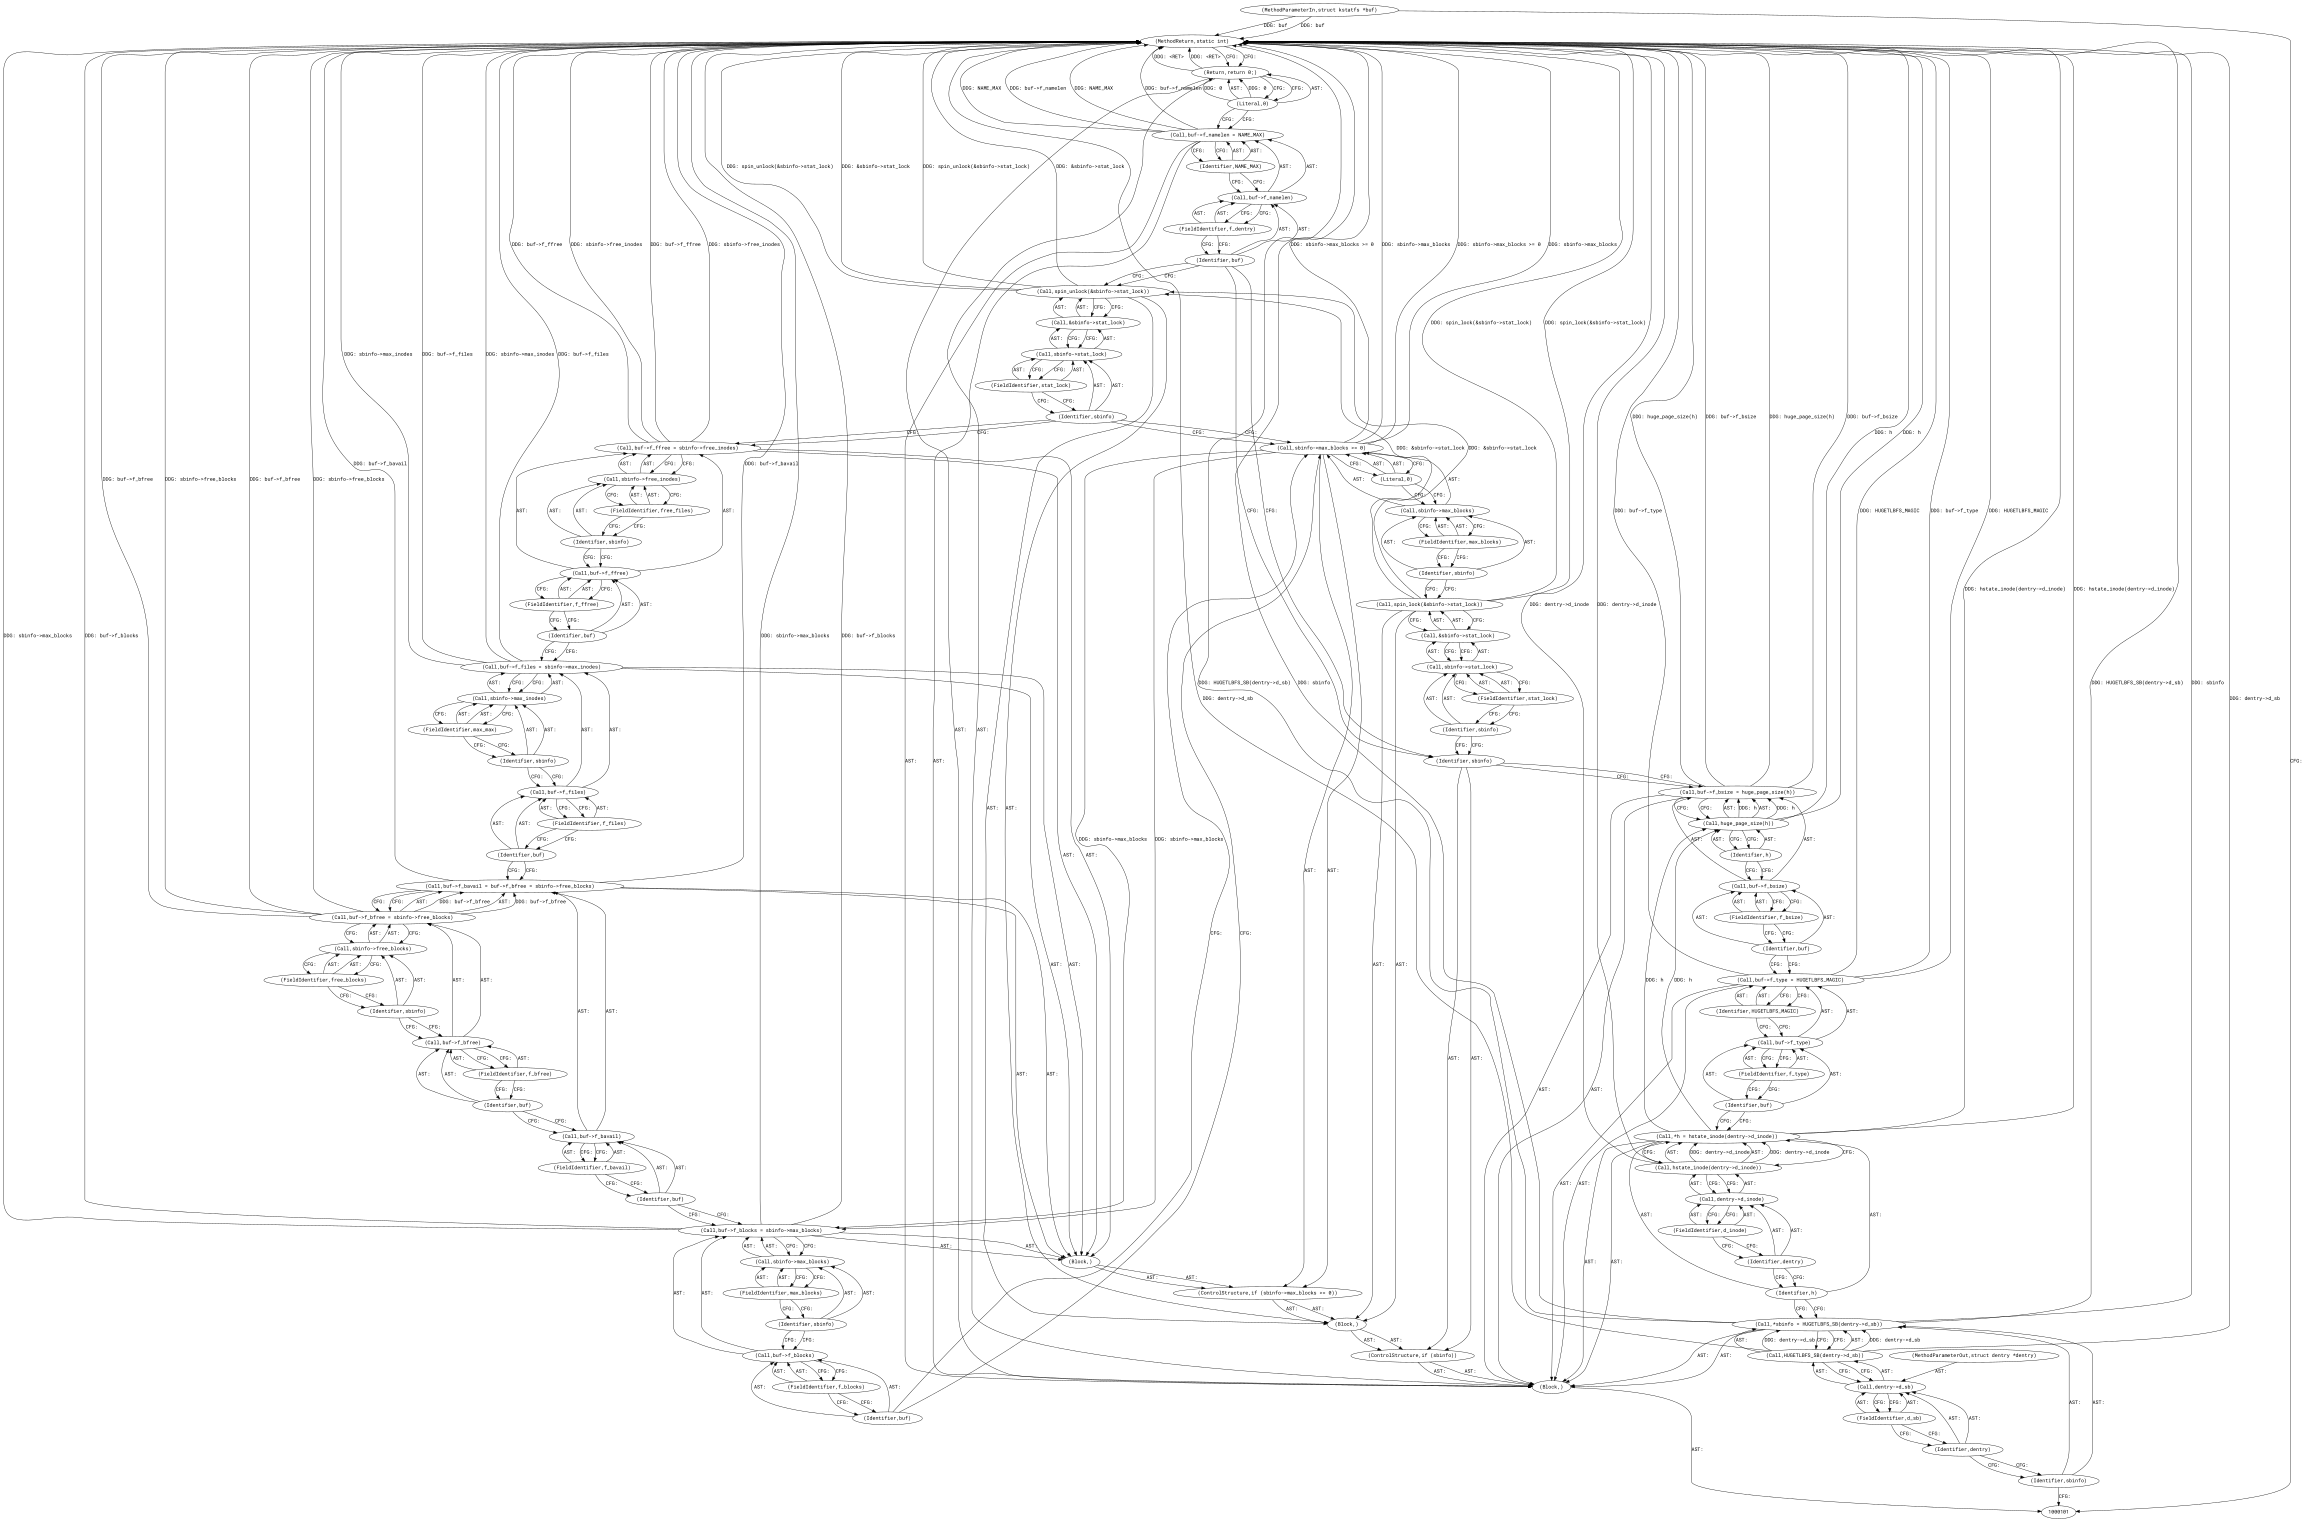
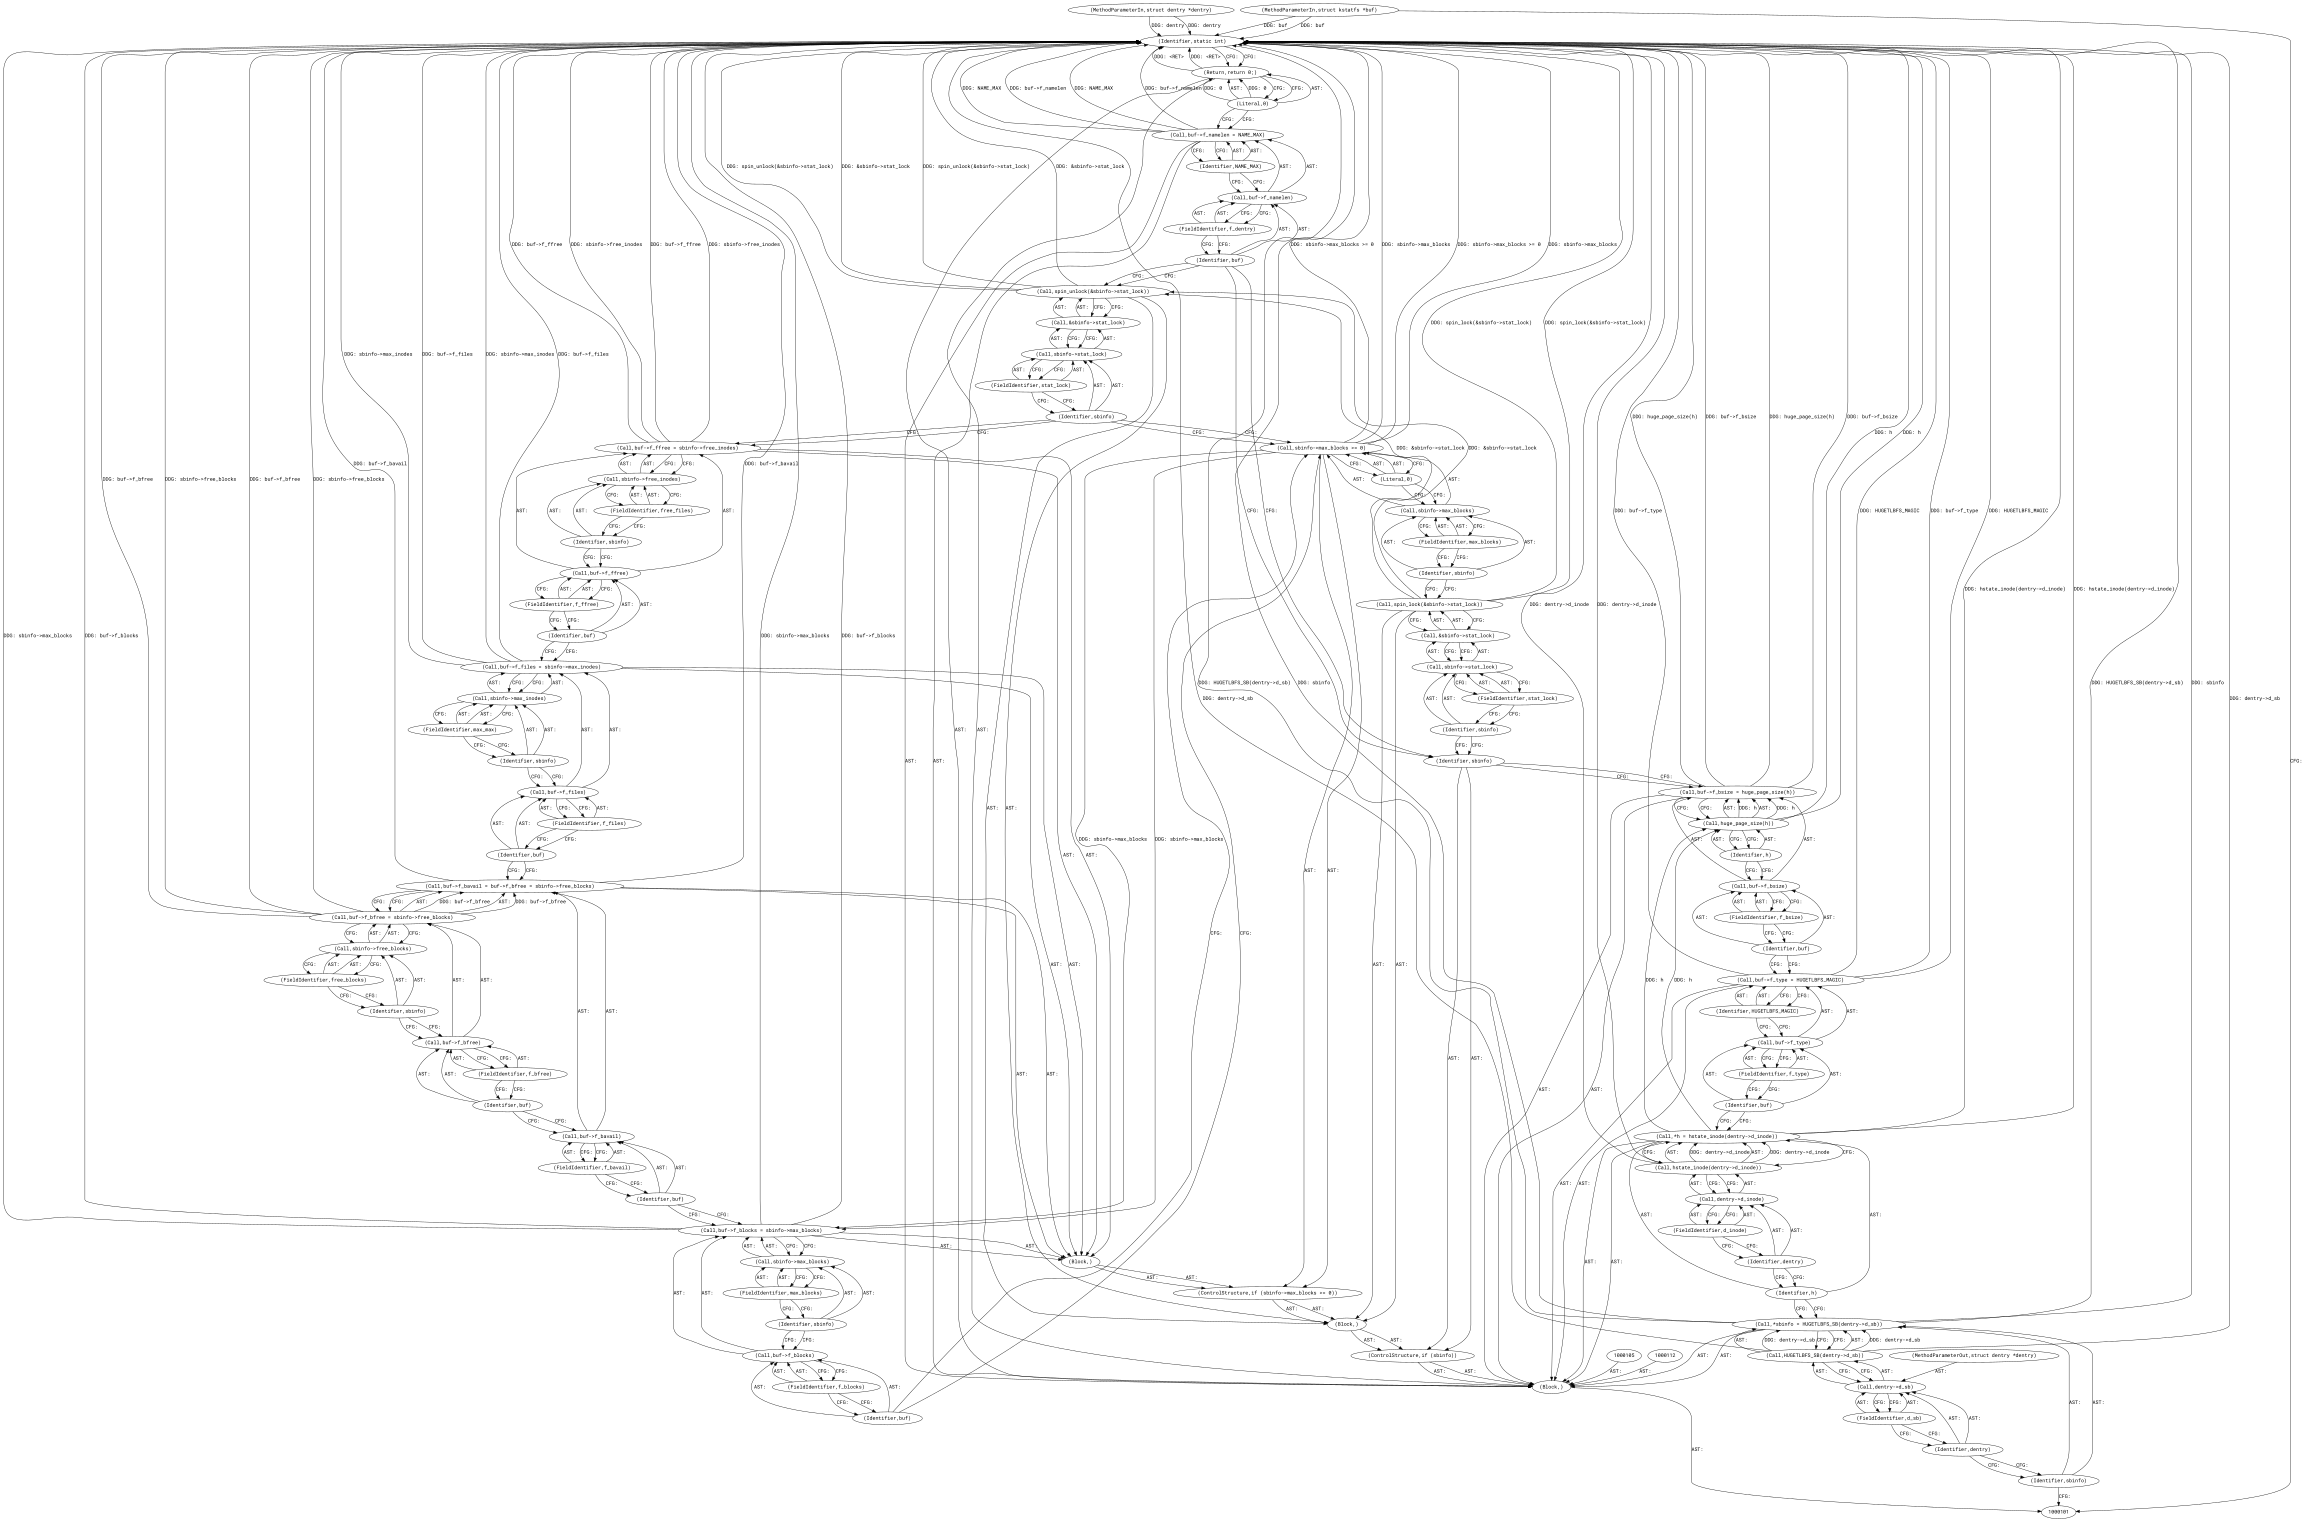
none -> (1151, 10)
(1192, 41) -> (1192, 41)
none -> (1624, 1356)
none -> (1665, 1356)
